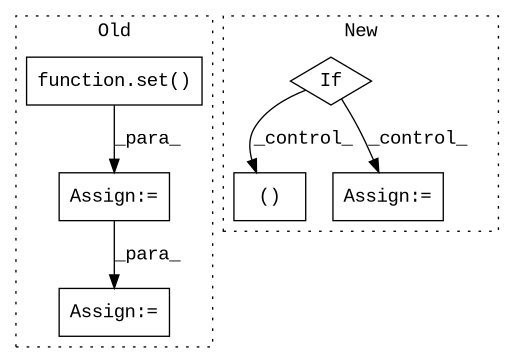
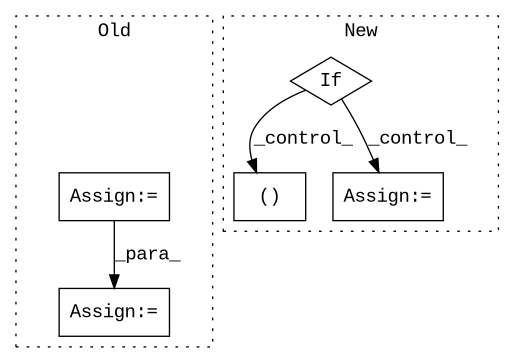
(114, 81) -> none
